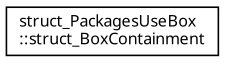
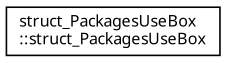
(112, 31) -> (113, 31)
